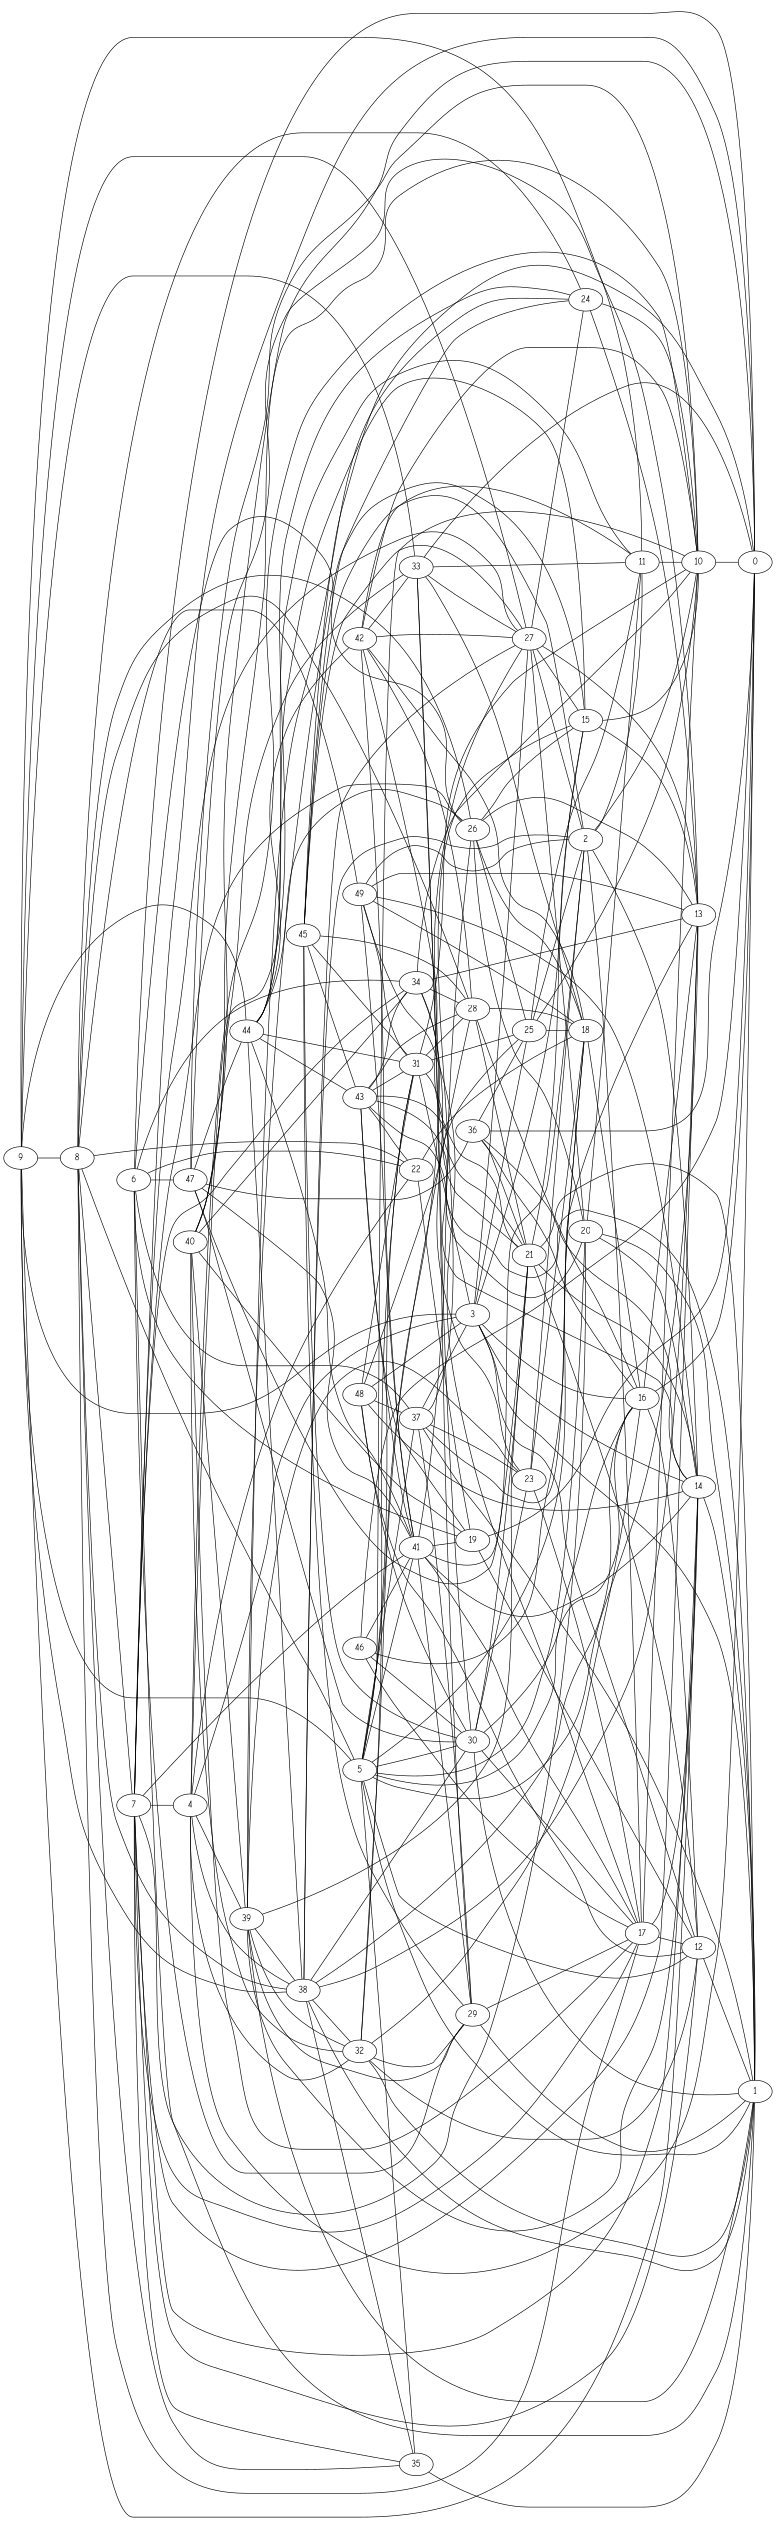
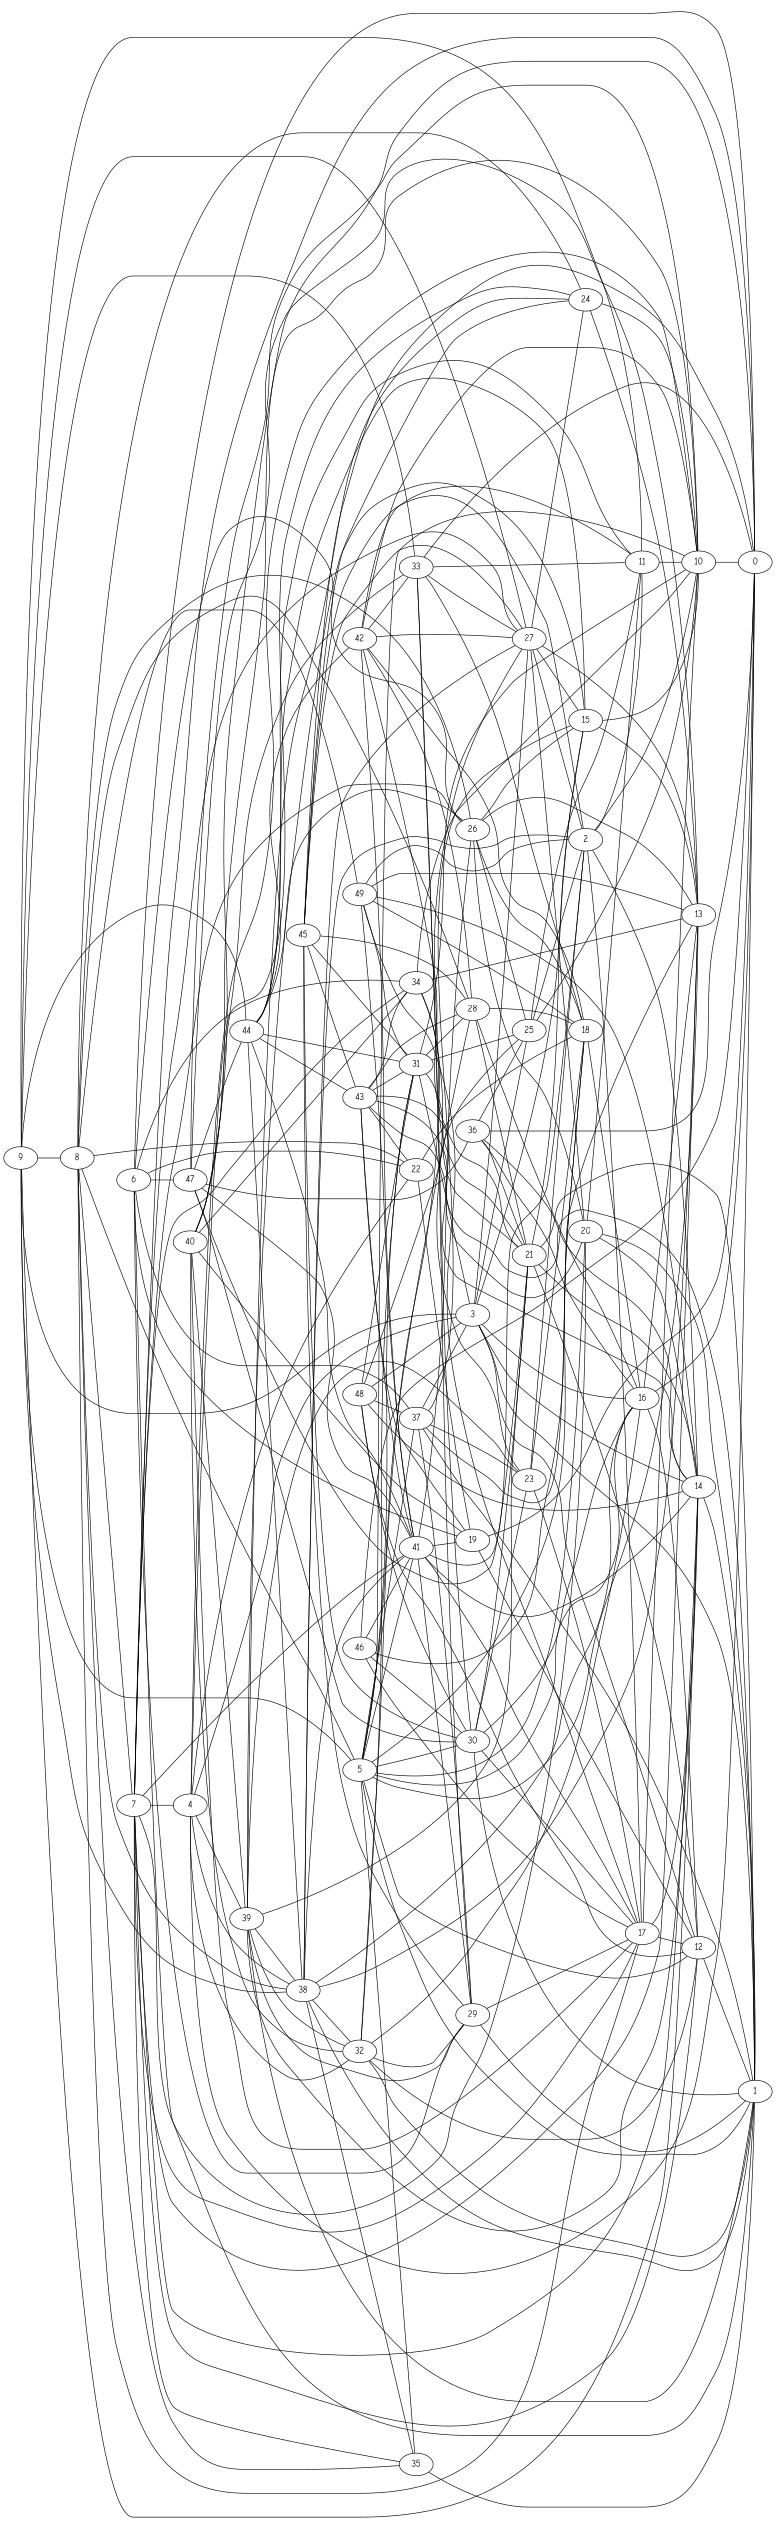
(444, 996) -> none
(561, 1031) -> none
(392, 1860) -> (319, 1755)
